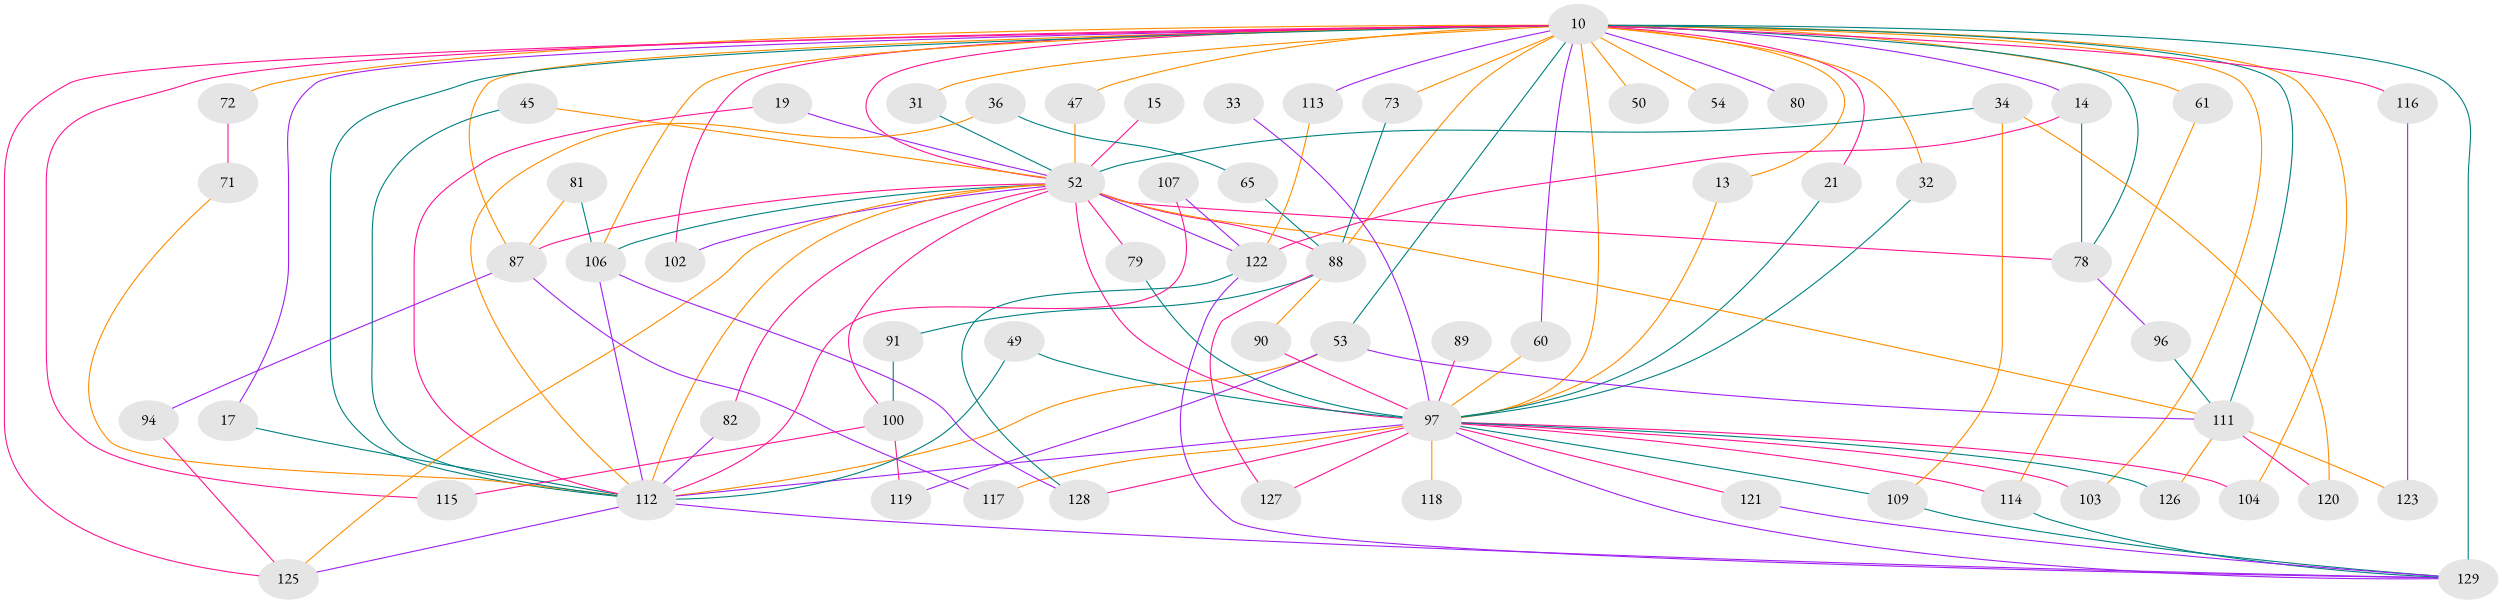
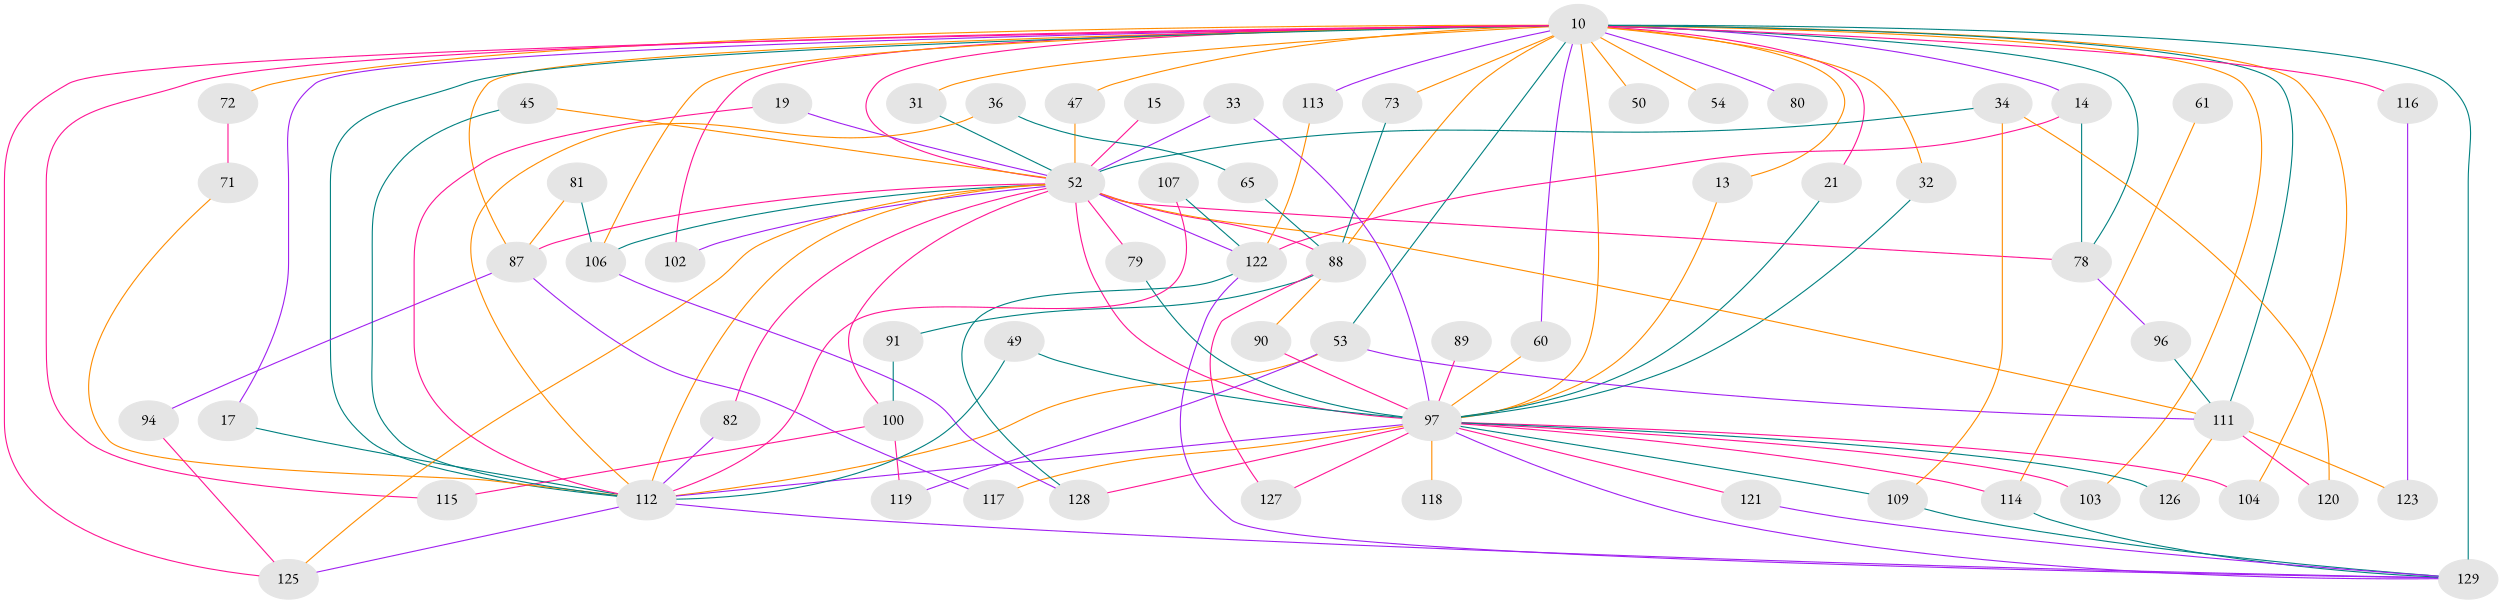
(1896, 41) -> none
none -> (1157, 142)
(1221, 229) -> (1221, 229)
(621, 381) -> none
